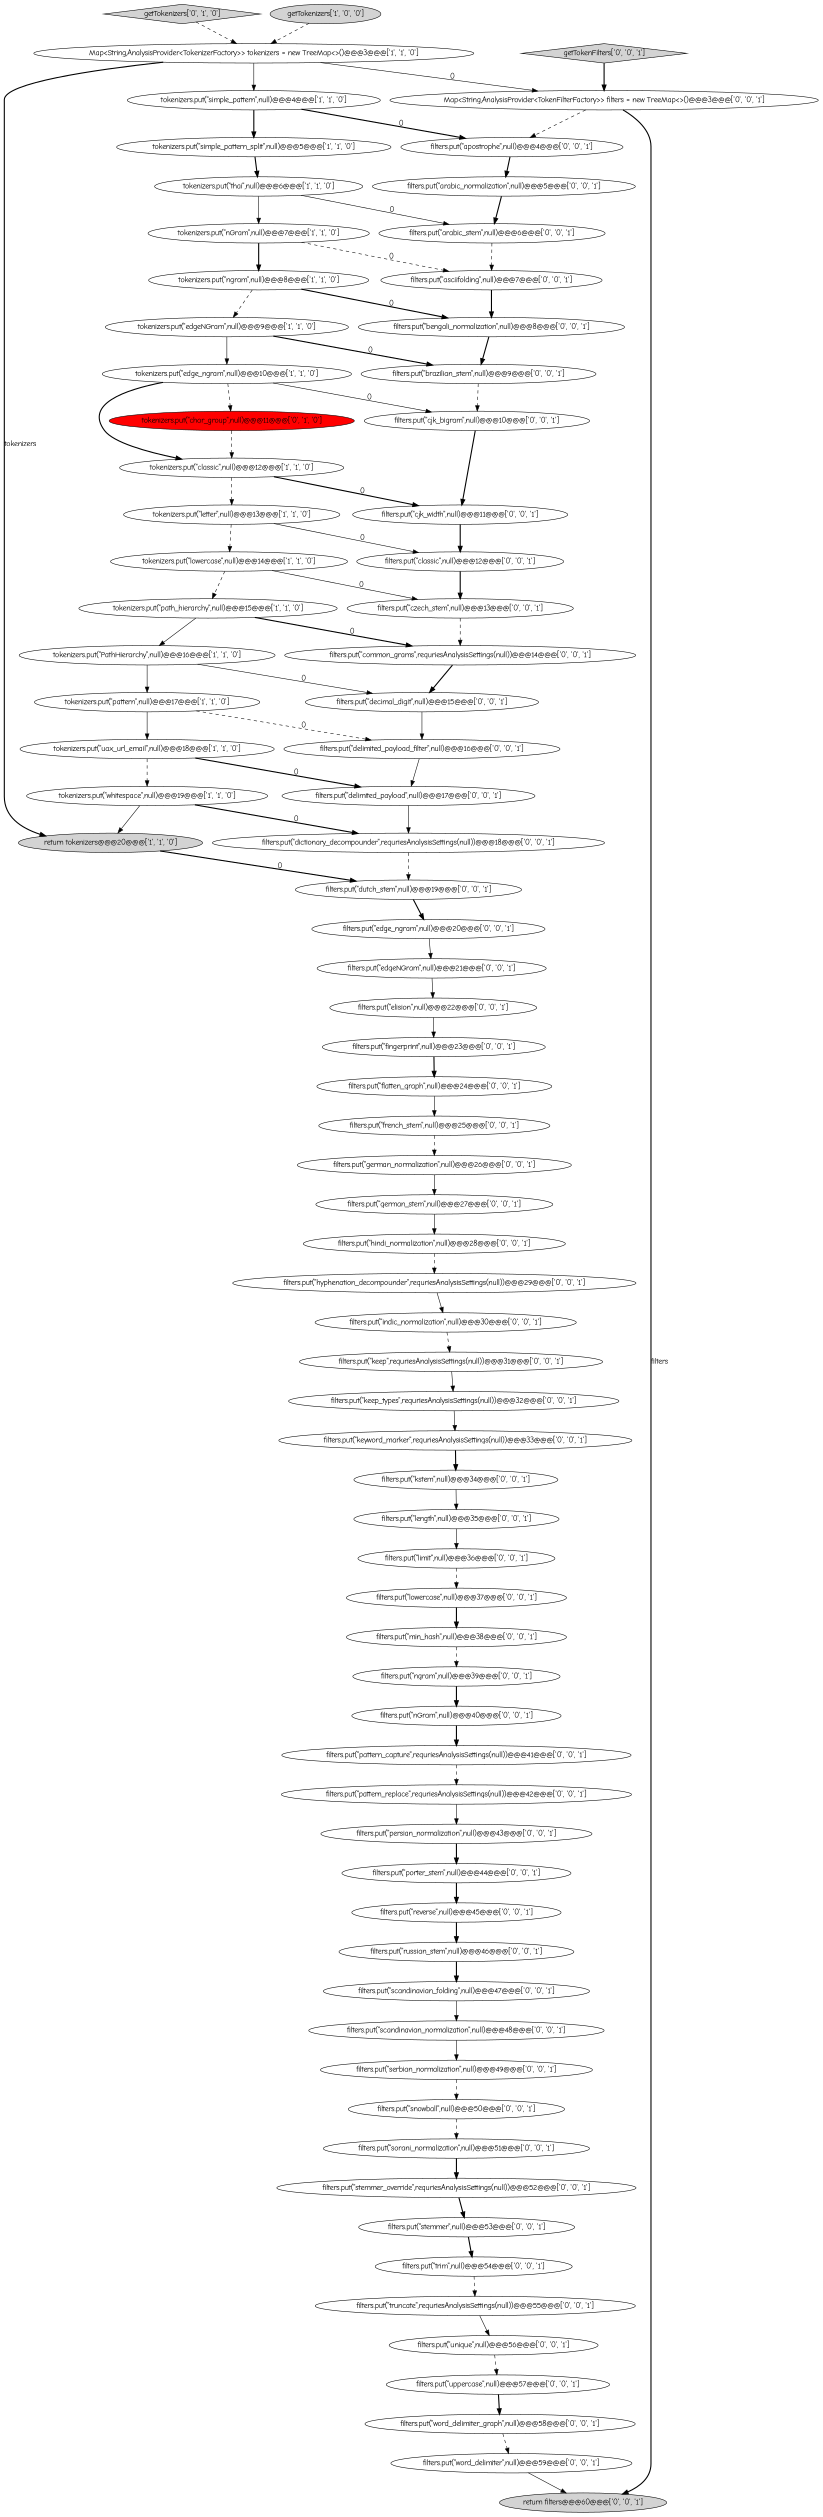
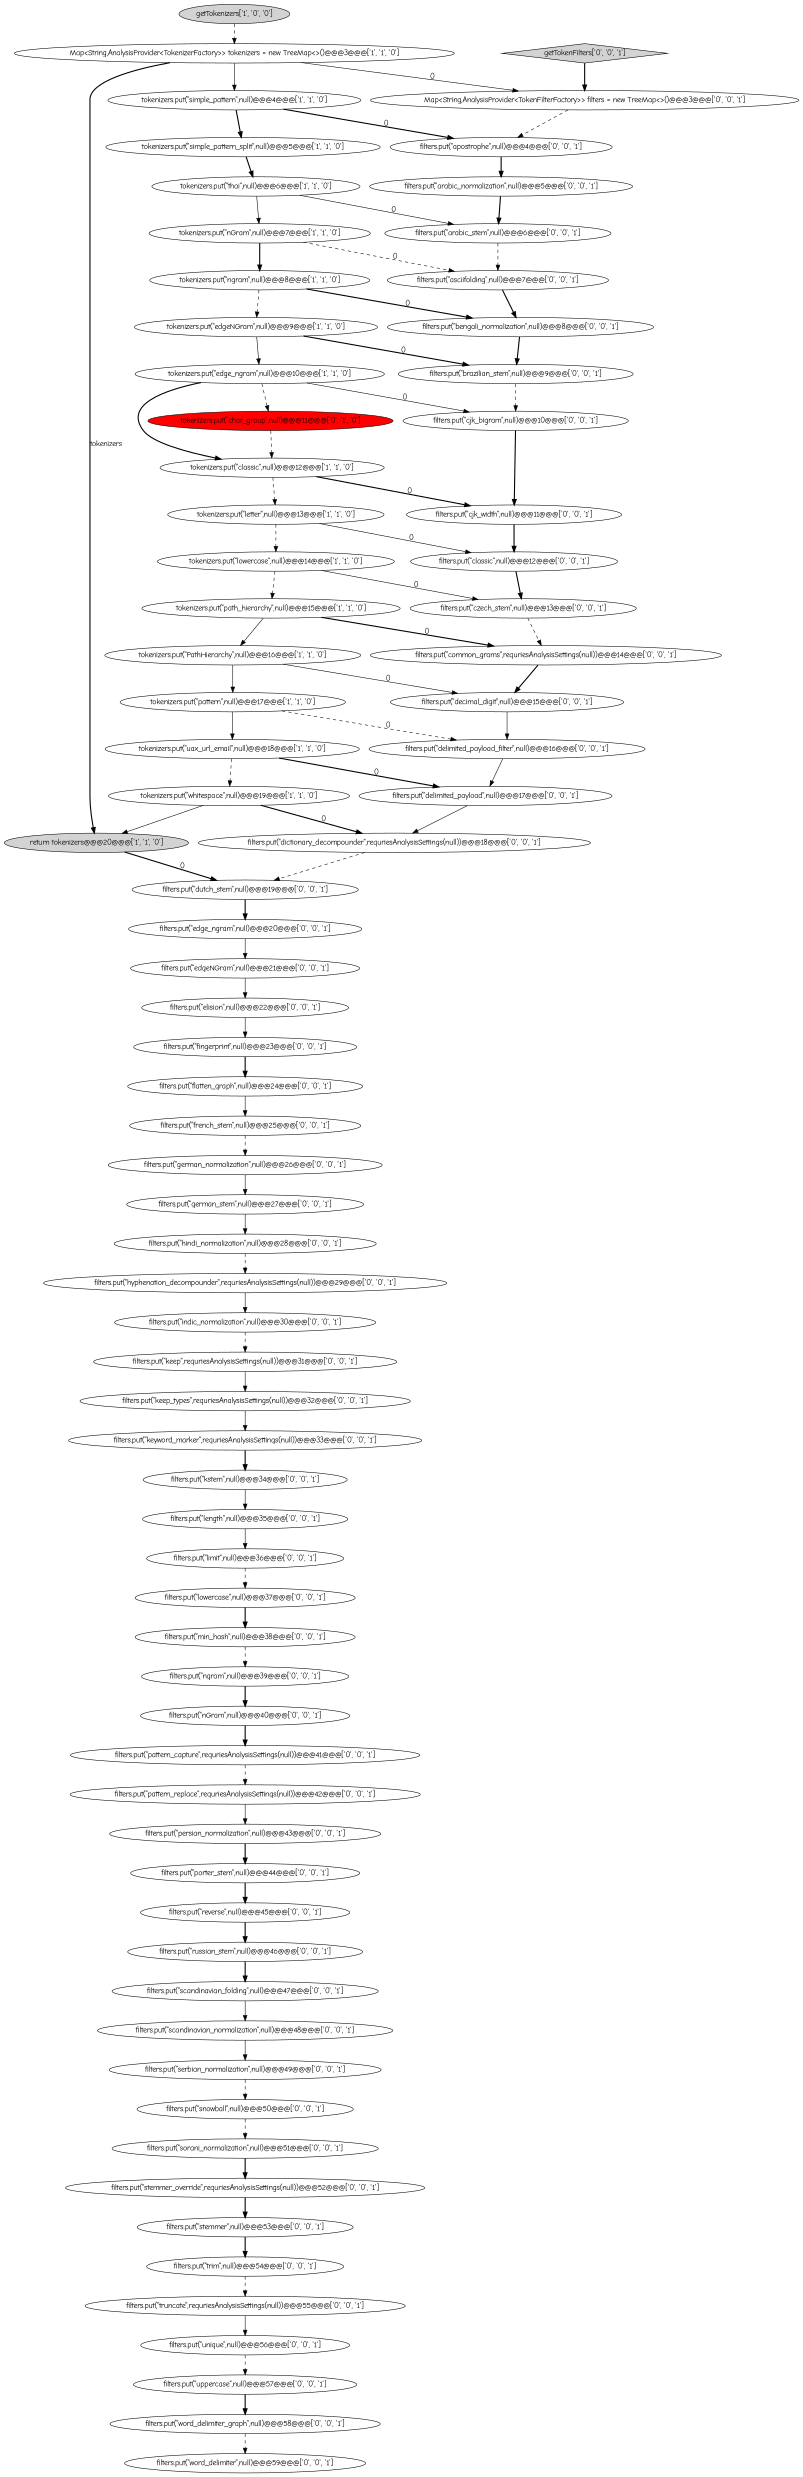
(182, 14) -> none
(583, 2503) -> none
